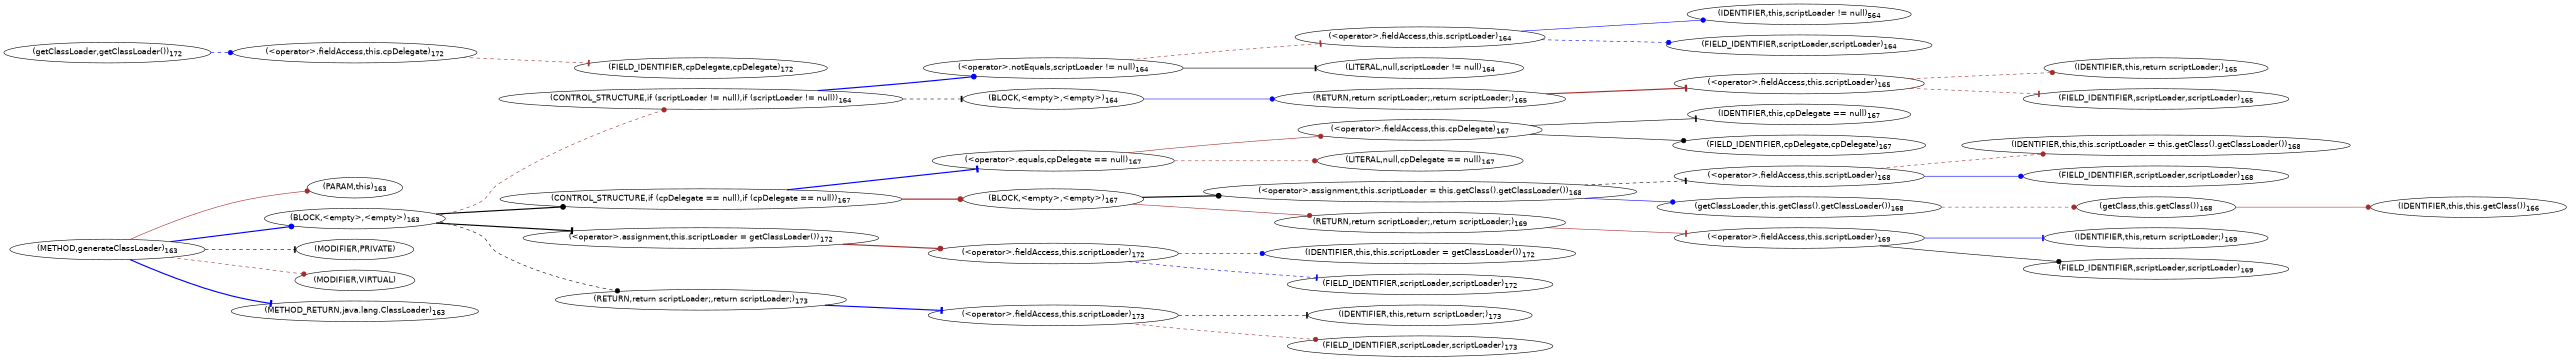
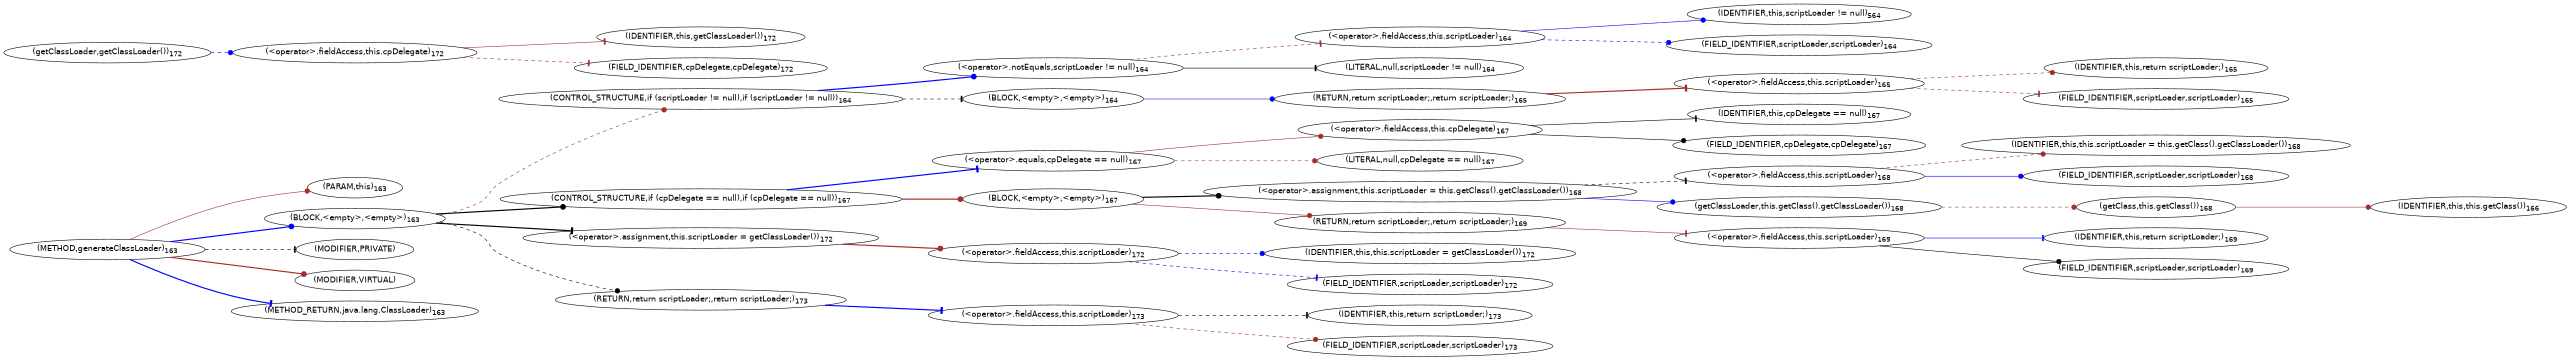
none -> (701, 37)
(236, 266) -> (236, 266)
